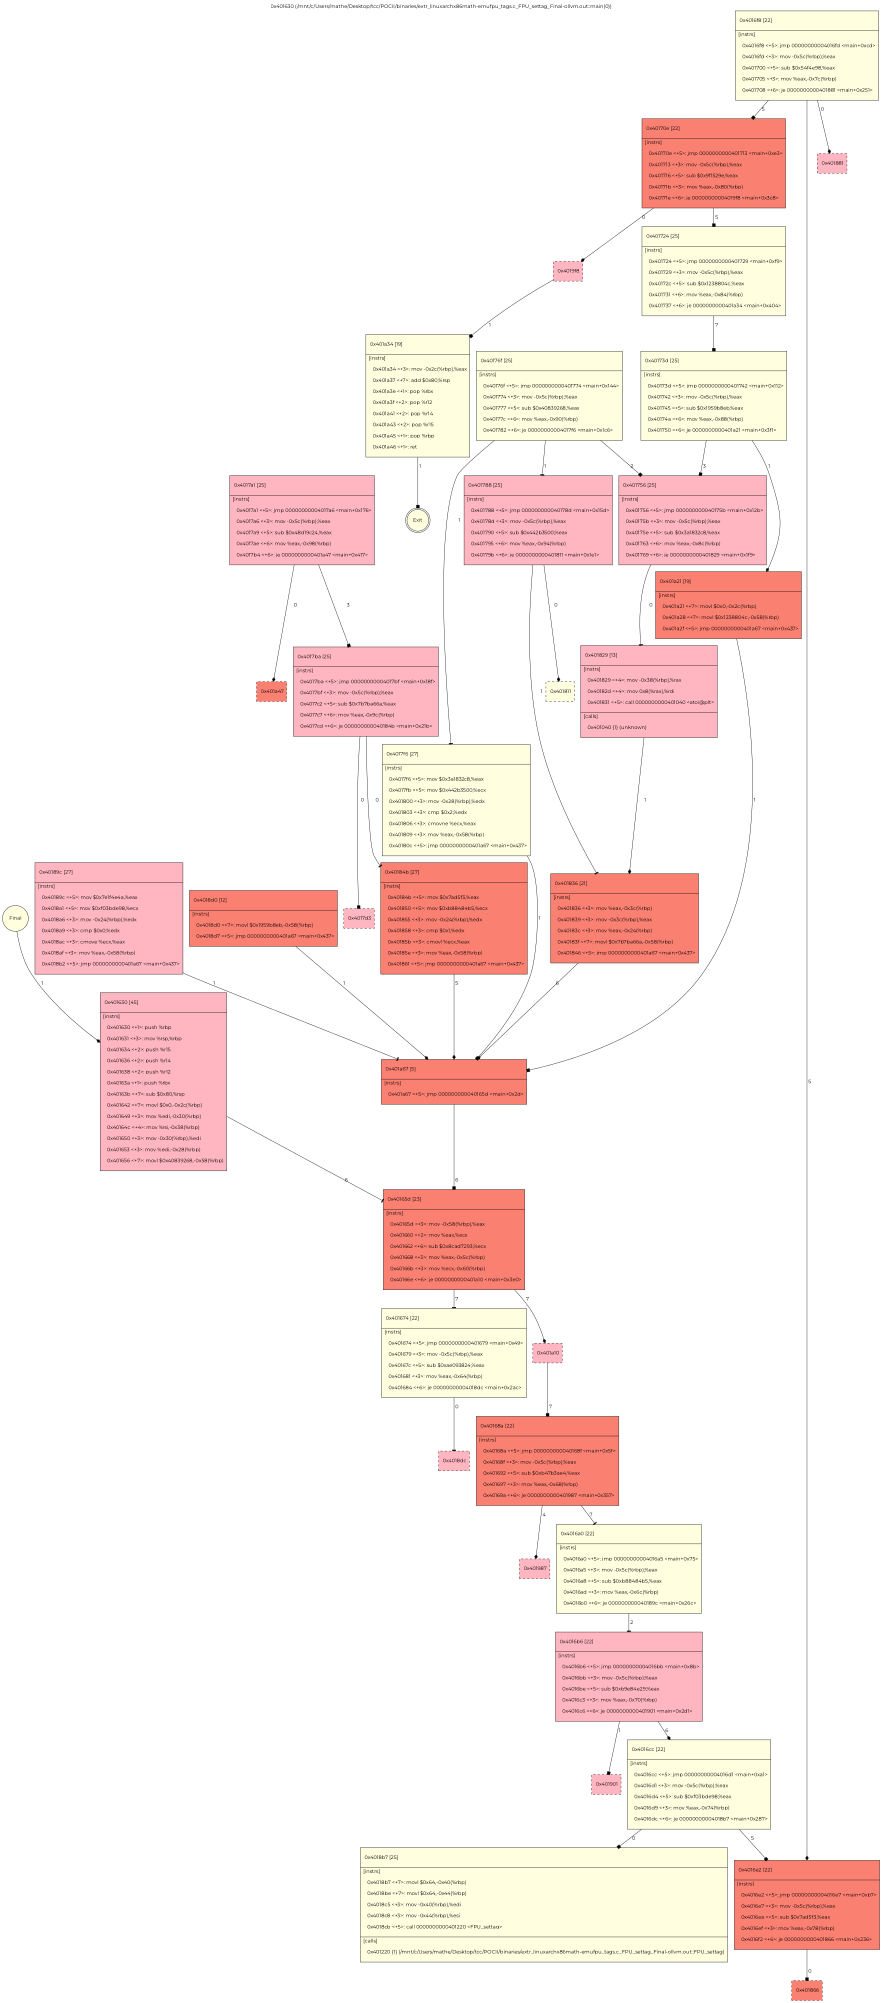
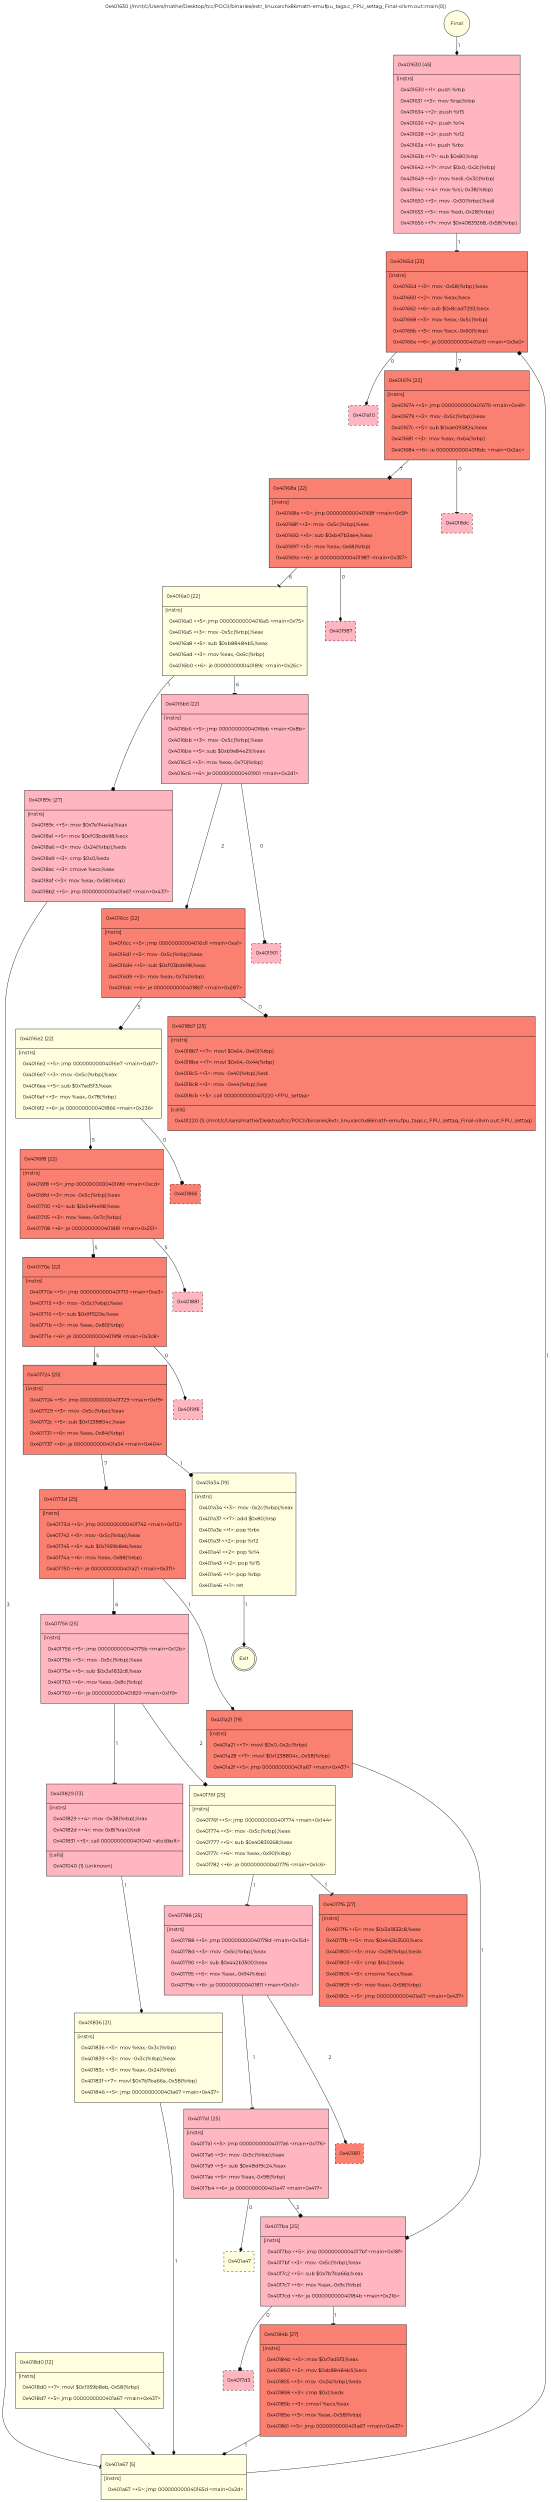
(807, 56) -> (92, 1194)
(822, 109) -> (165, 1248)
(714, 271) -> (95, 1410)
(512, 305) -> (177, 1464)
(714, 396) -> (113, 1534)
(620, 457) -> (171, 1745)
(704, 466) -> (116, 1605)
(418, 481) -> (244, 1619)
(555, 605) -> (329, 2058)
(650, 605) -> (116, 1744)
(272, 692) -> (239, 2261)
(560, 692) -> (349, 2154)
(537, 724) -> (247, 2051)
none -> (138, 728)
(376, 800) -> (335, 2315)
(456, 800) -> (393, 1950)
(734, 909) -> (480, 1983)
(263, 918) -> (90, 2380)
(625, 918) -> (148, 2058)
(533, 963) -> none
(807, 978) -> (90, 1132)
(214, 983) -> (8, 1605)
(456, 983) -> (245, 2445)
(557, 983) -> (176, 2261)
(454, 1082) -> (174, 2477)
(346, 1180) -> (459, 242)
(456, 1180) -> (547, 1356)
(454, 1298) -> (457, 360)
(527, 1299) -> (392, 361)
(454, 1353) -> (457, 415)
(548, 1388) -> (400, 468)
(543, 1515) -> (343, 577)
(590, 1515) -> (290, 577)
(631, 1623) -> (237, 685)
(619, 1731) -> (261, 846)
(666, 1731) -> (222, 846)
(699, 1784) -> (173, 953)
(544, 1905) -> (352, 1074)
(807, 1905) -> (89, 1074)
